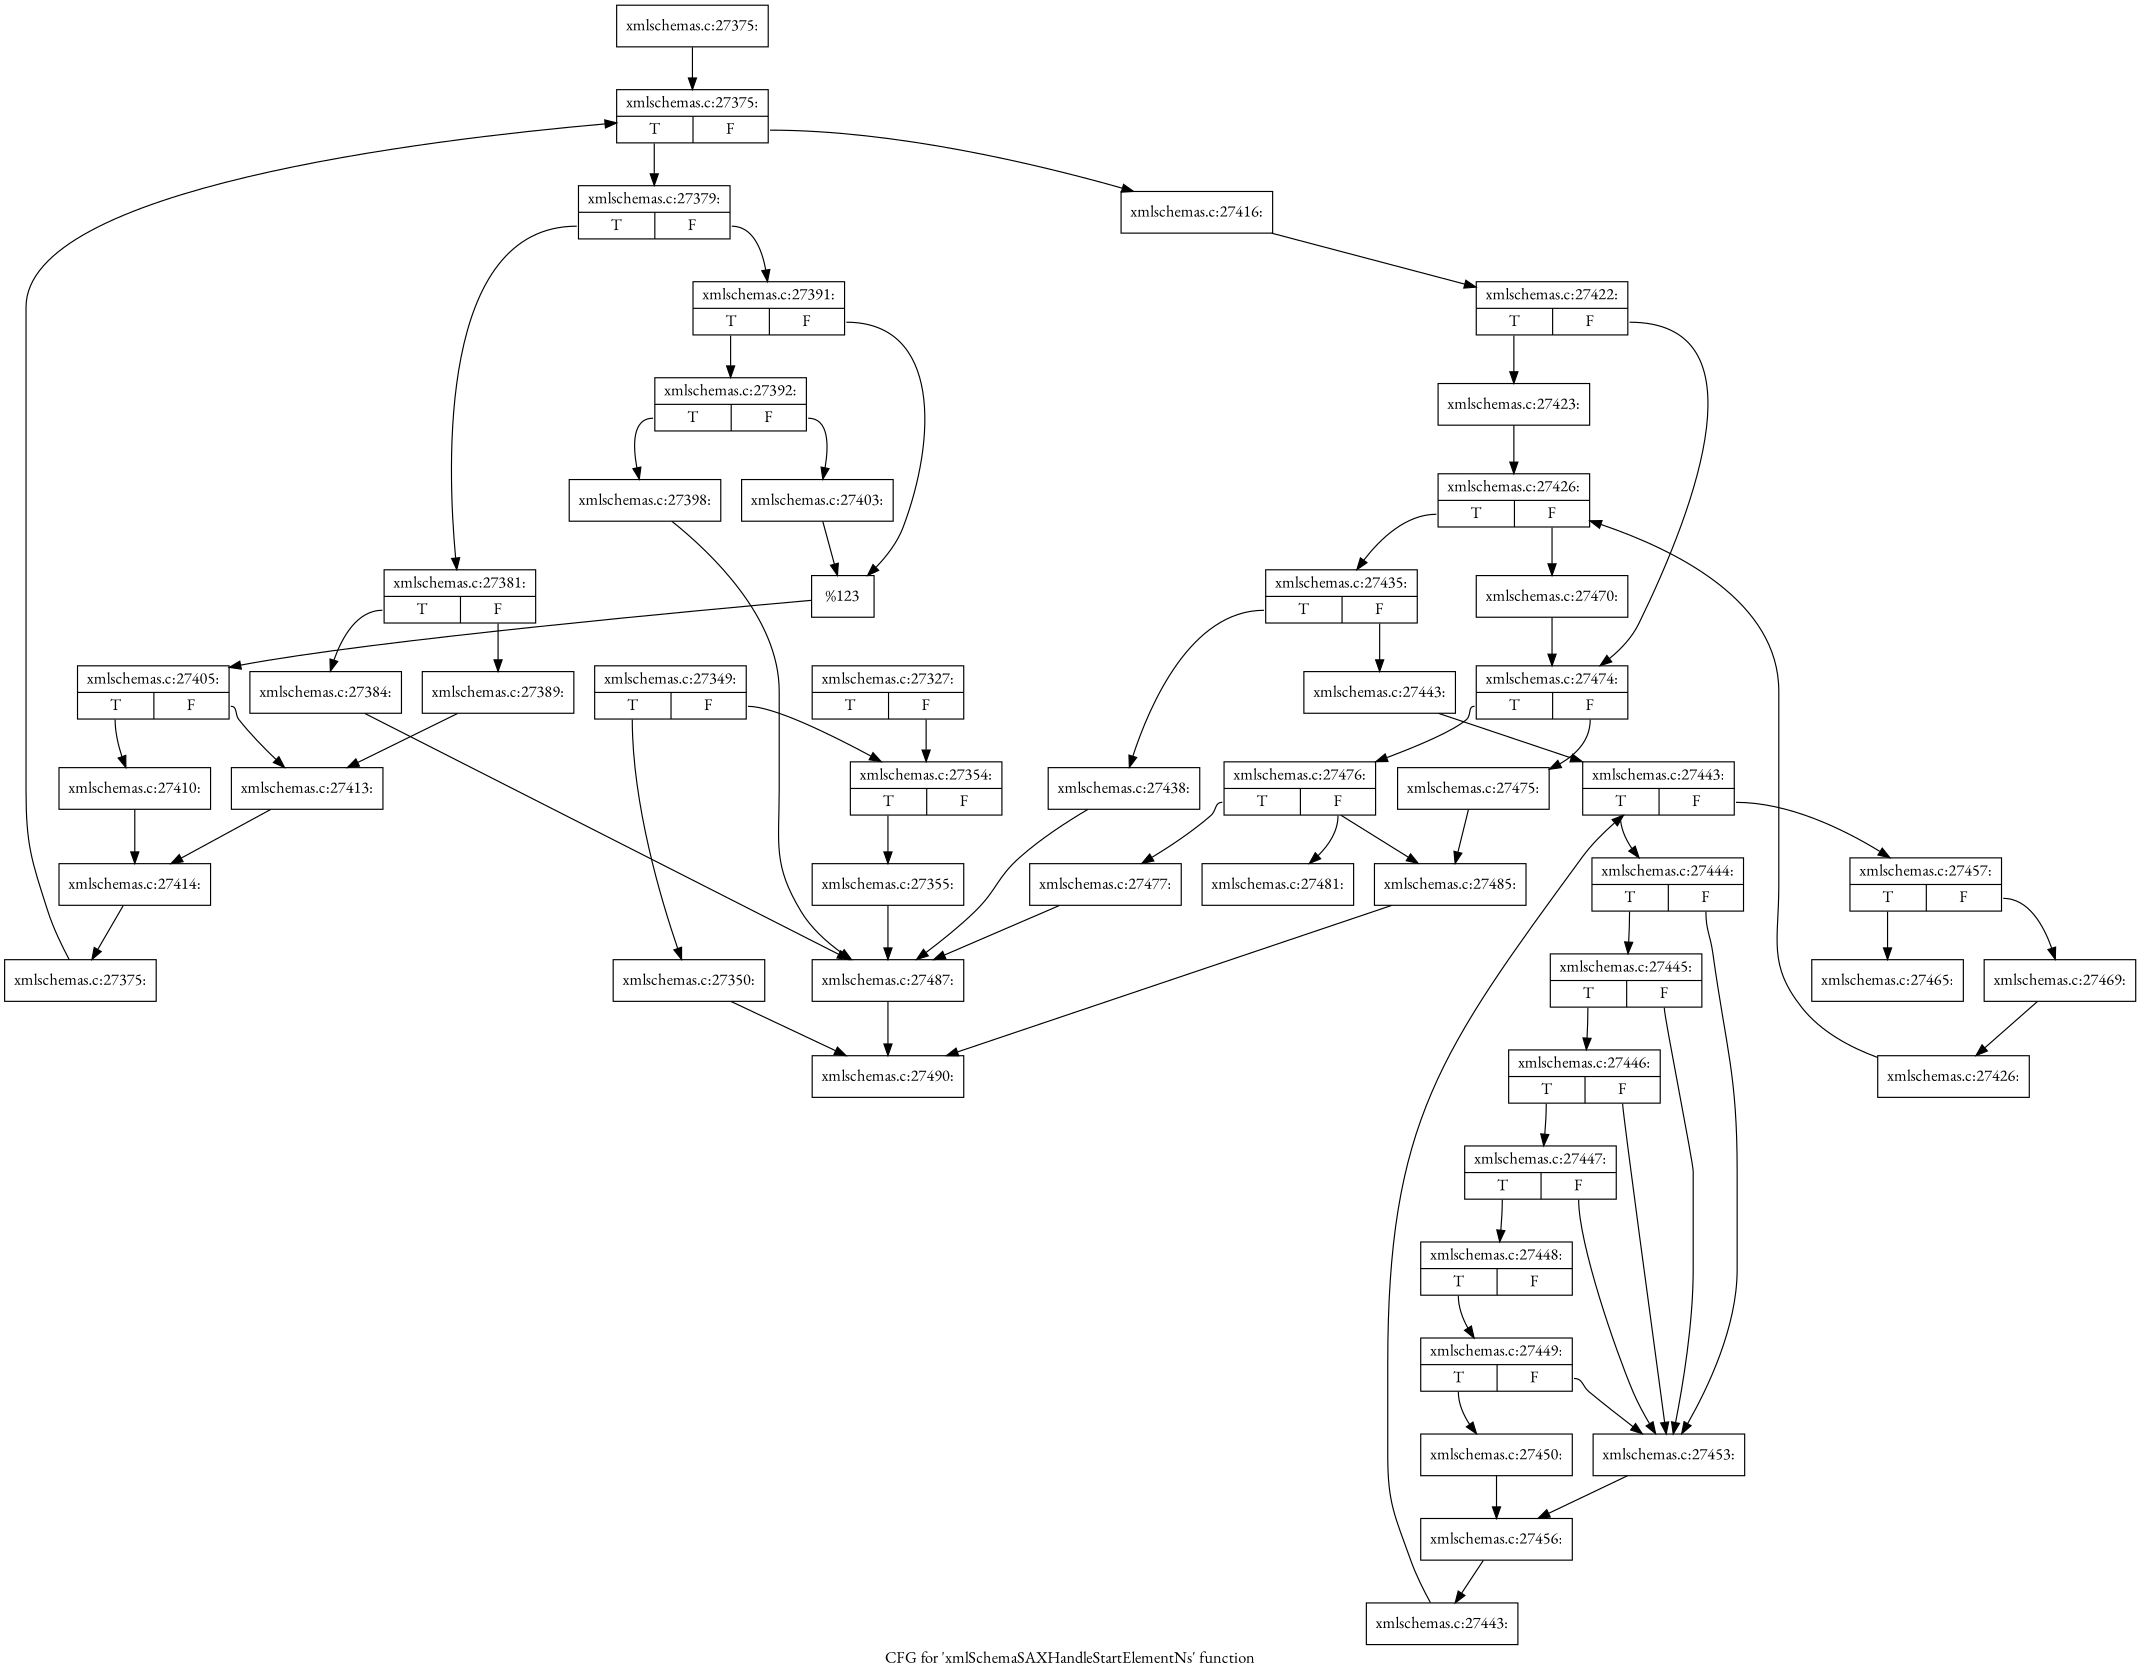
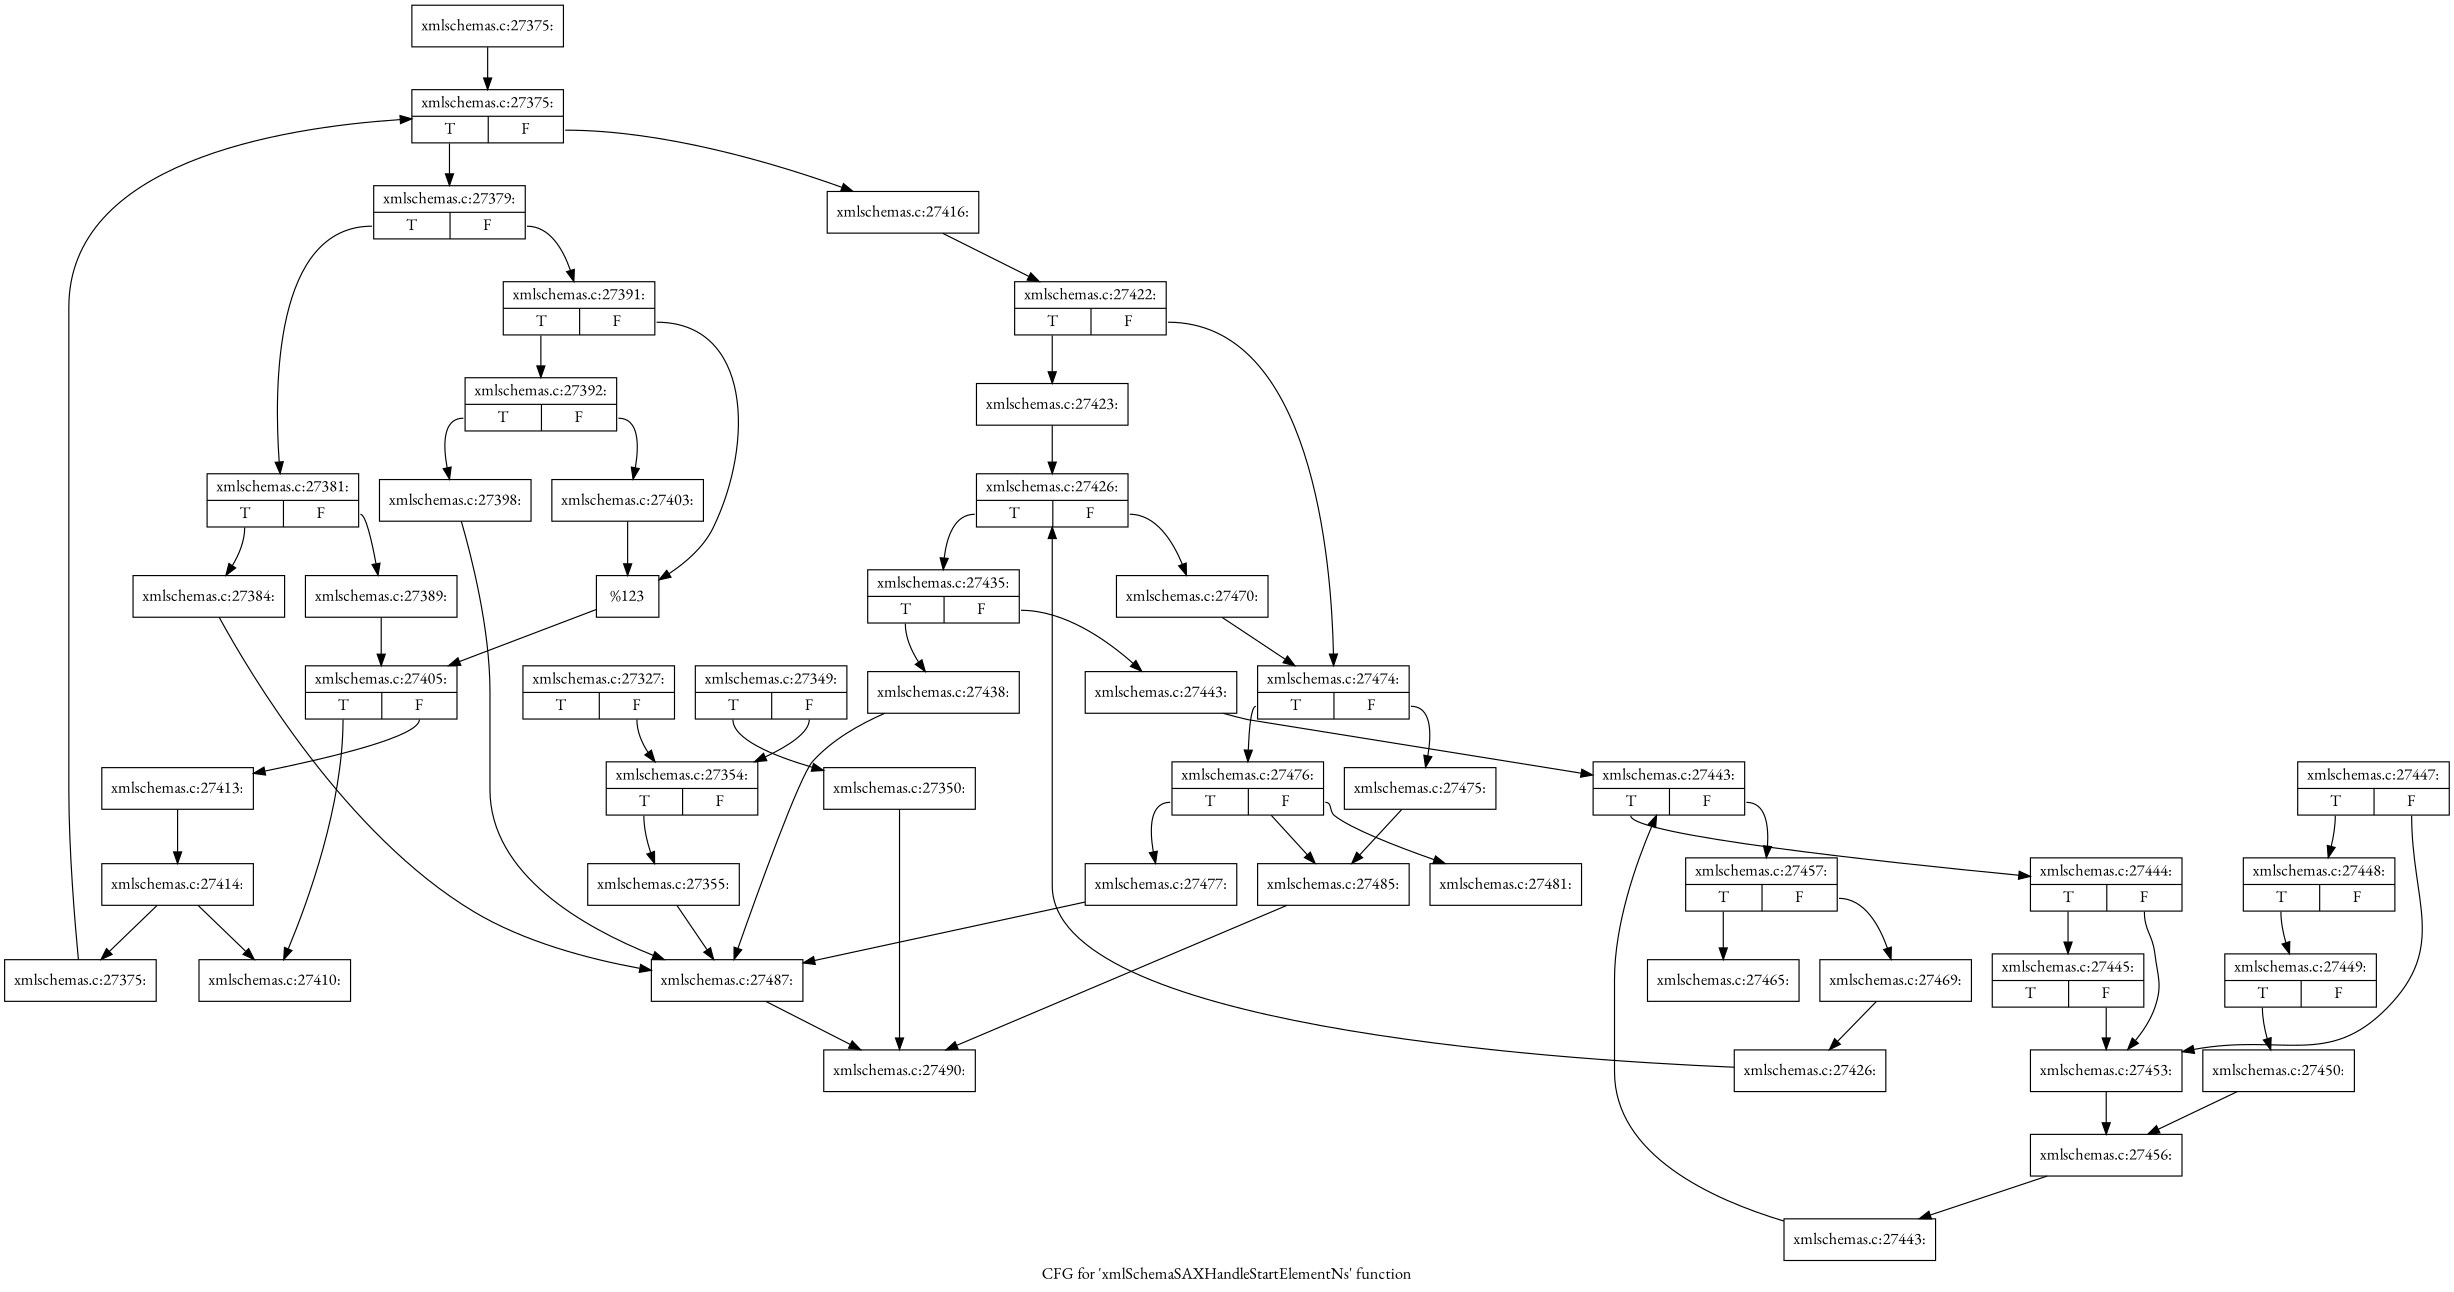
(400, 742) -> (381, 636)
(135, 831) -> (222, 928)
(1584, 1077) -> none
(1603, 1403) -> none
